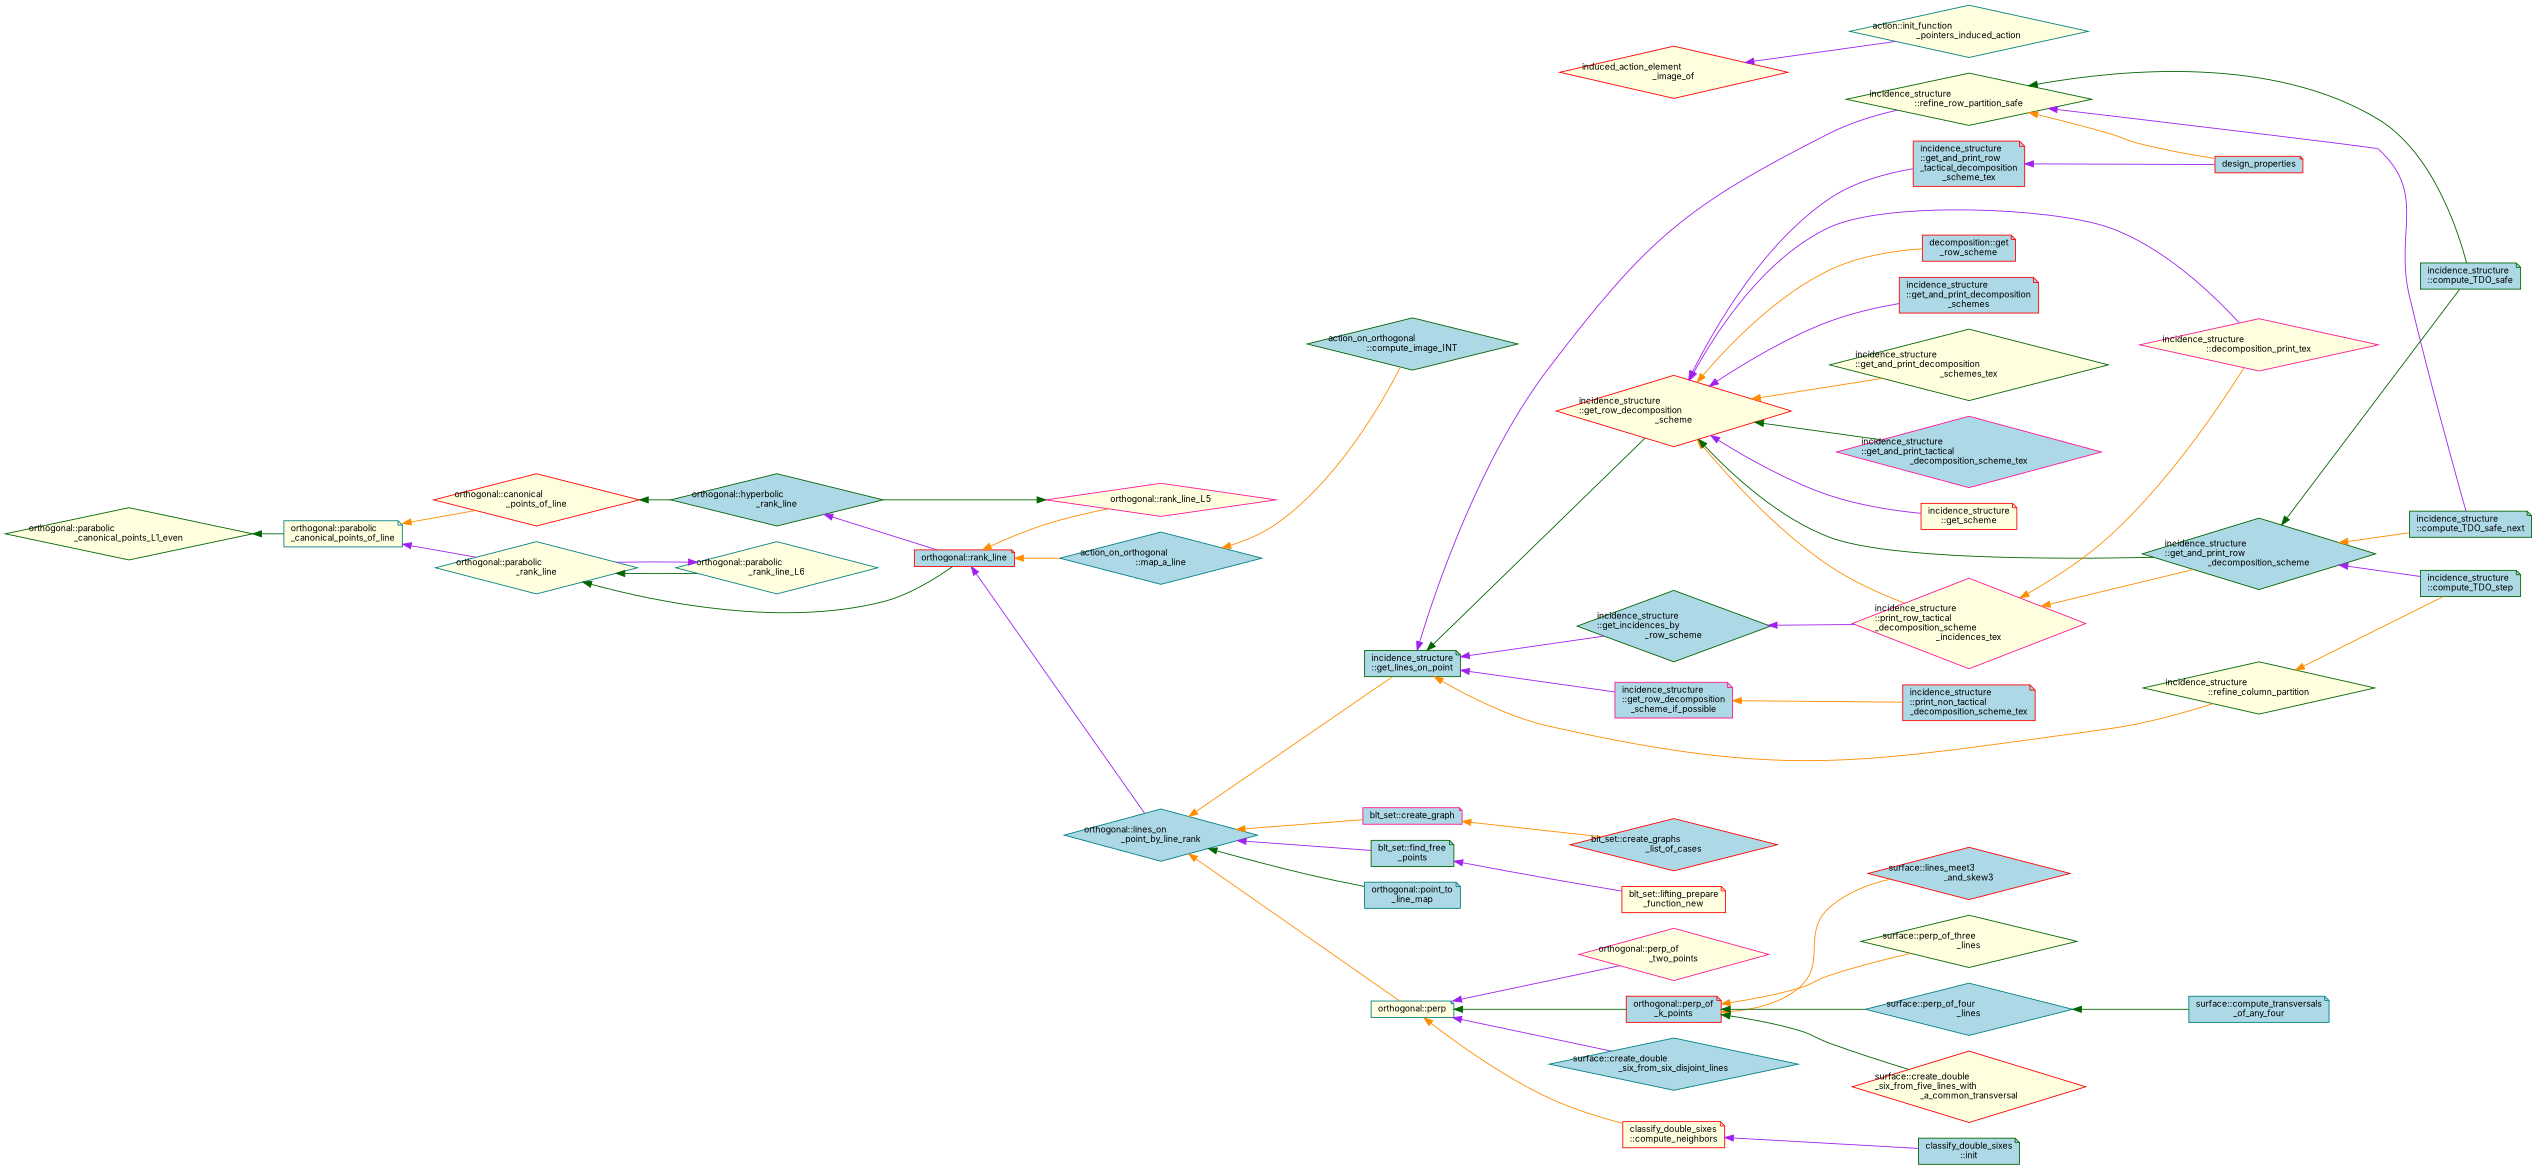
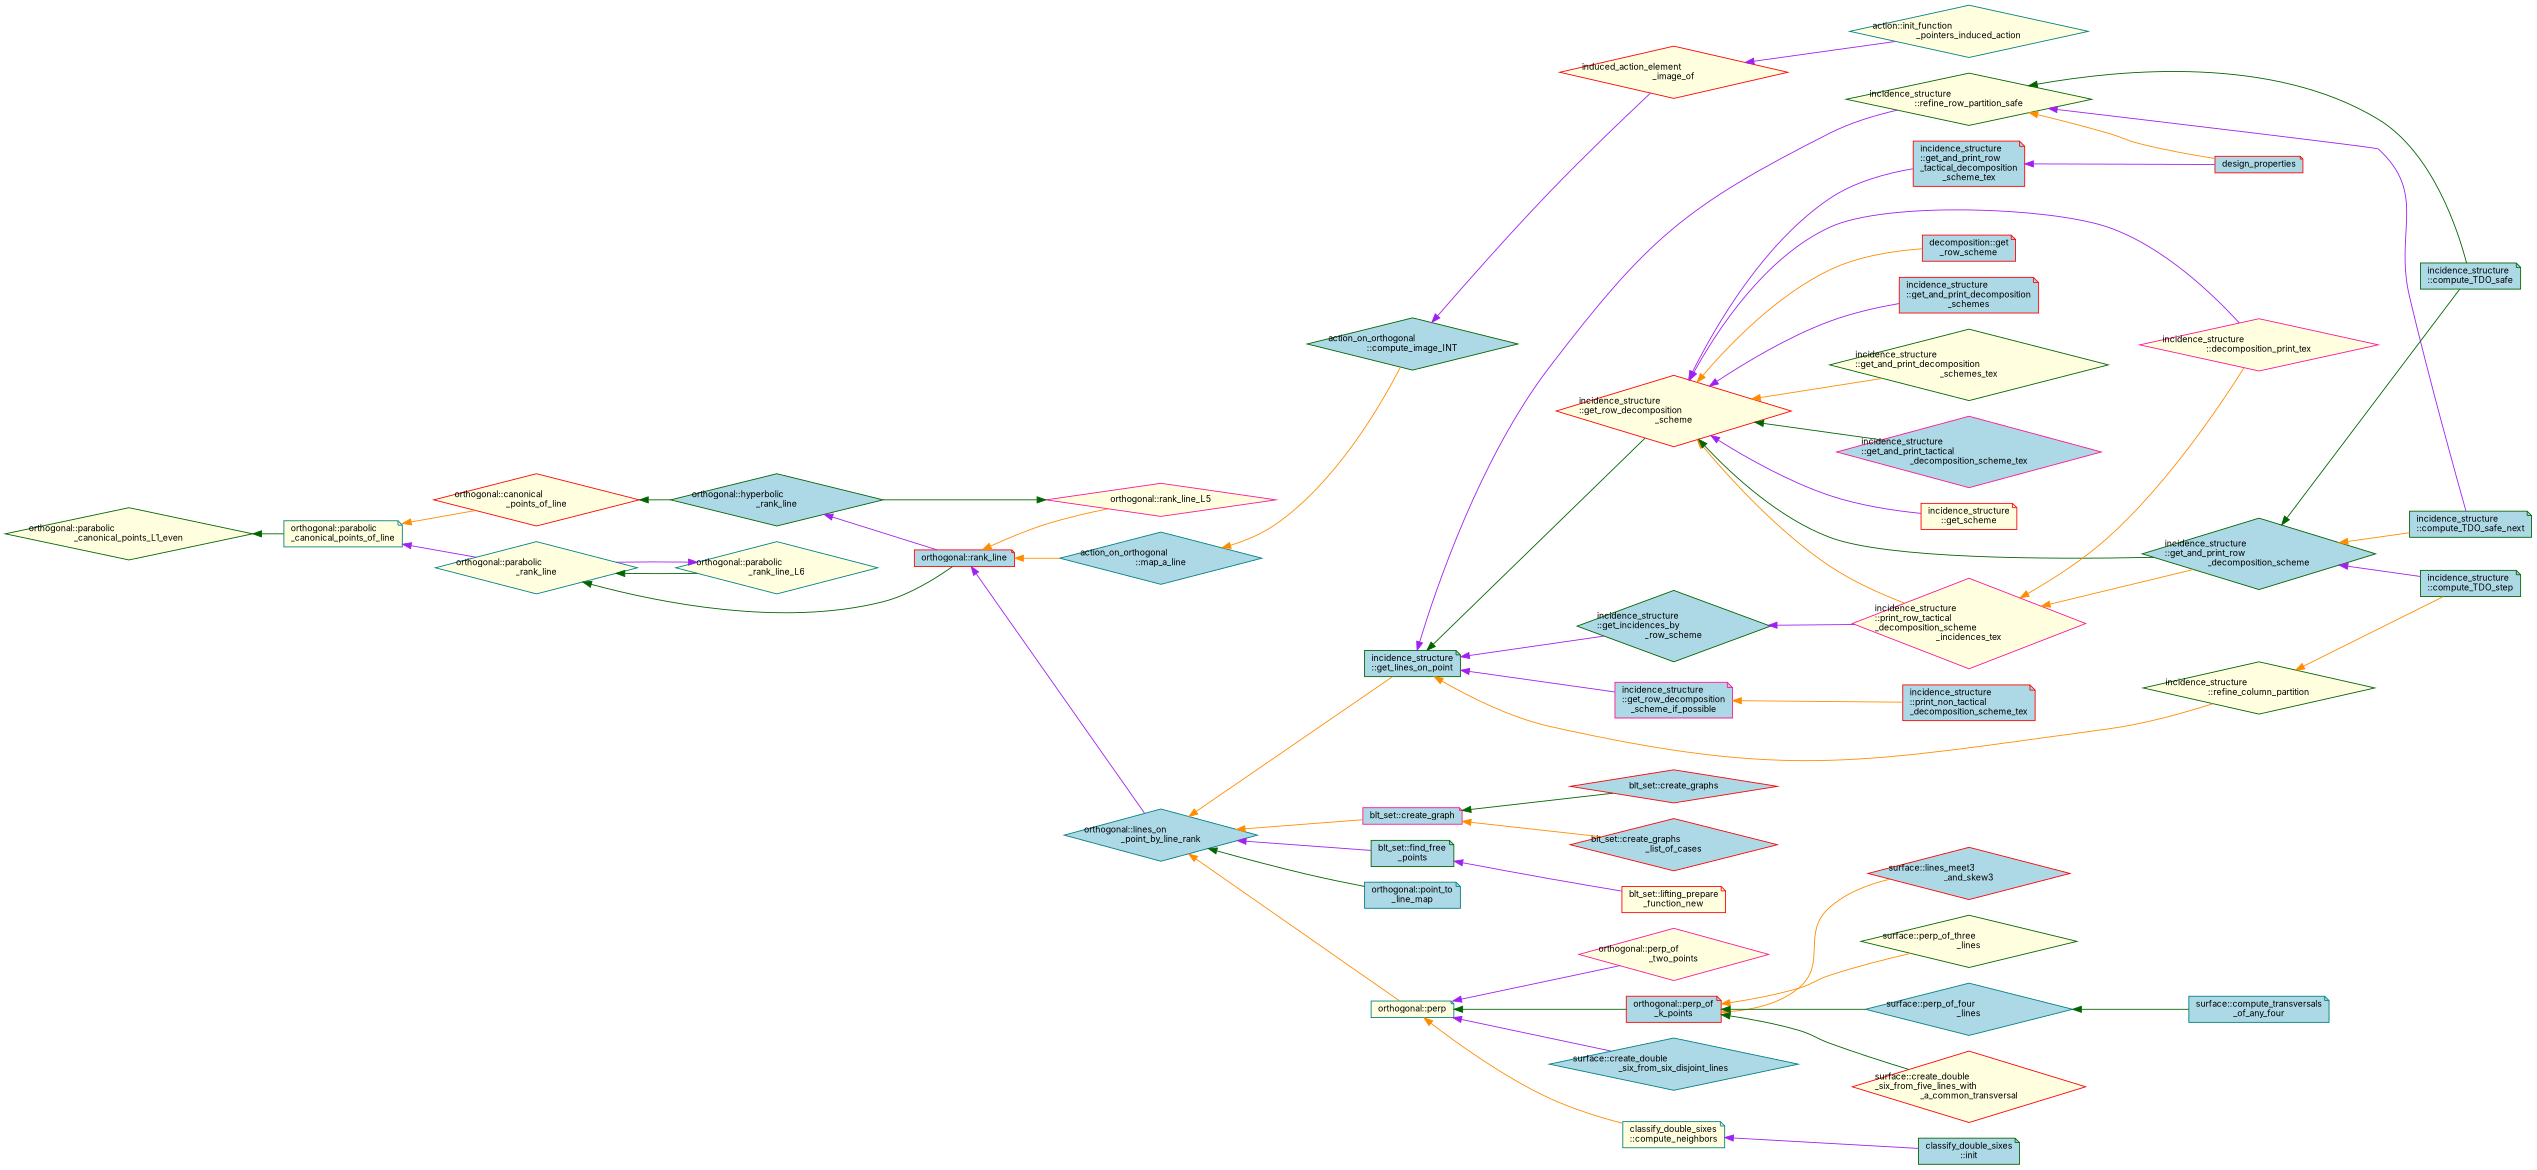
none -> (1541, 201)
none -> (1674, 786)
(1674, 1135) -> (1674, 1135)
